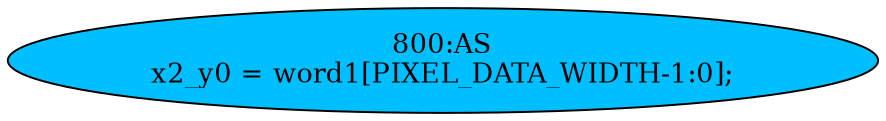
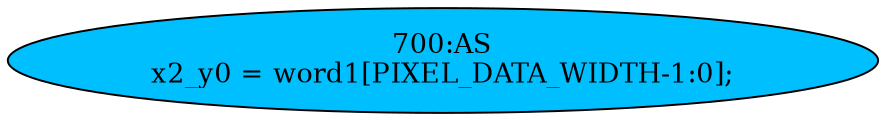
(443, 60) -> (443, 60)
